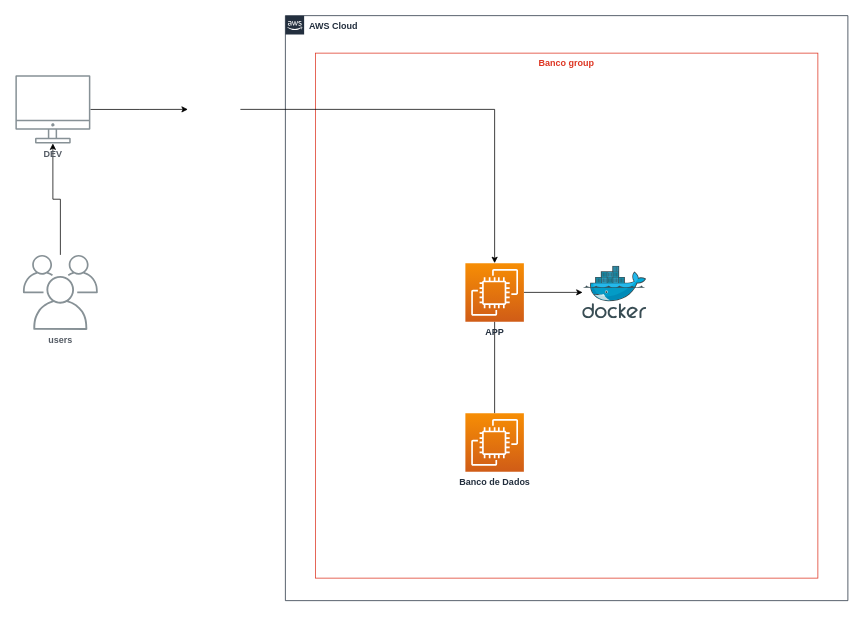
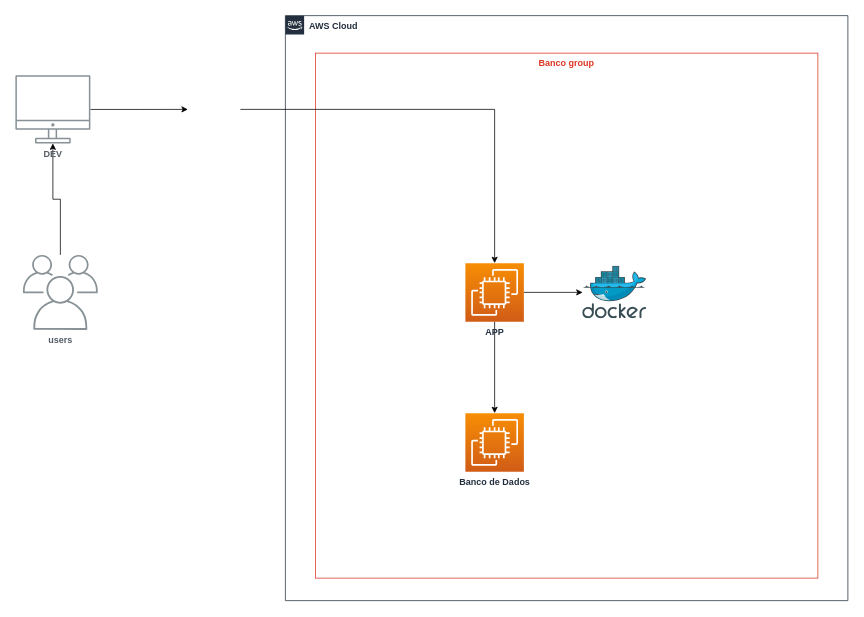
(495, 408) -> (495, 406)
